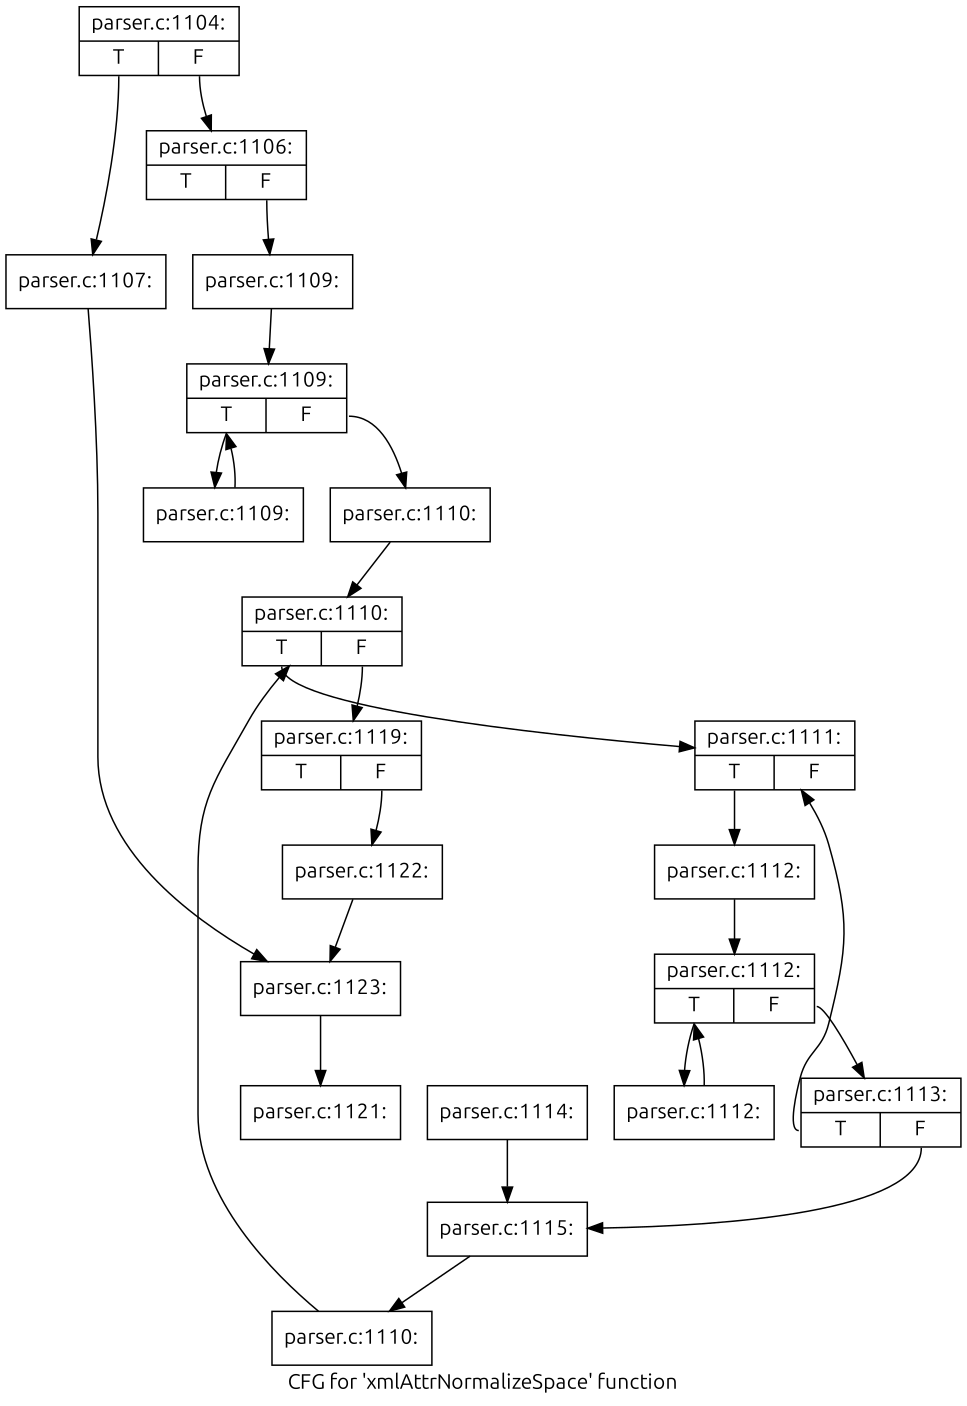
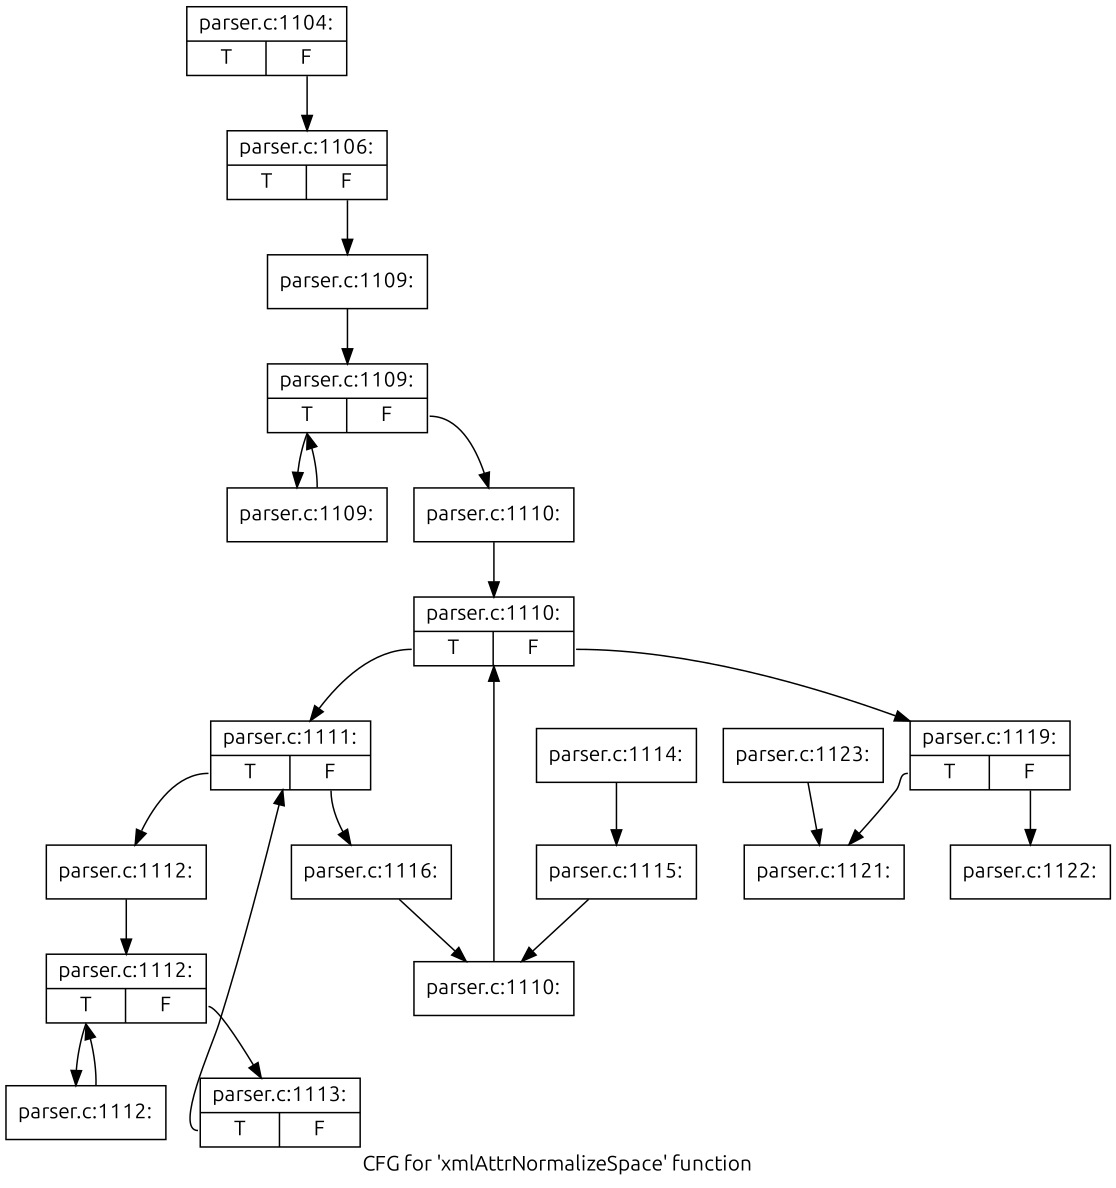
(86, 282) -> none
none -> (885, 804)
none -> (371, 872)
(344, 923) -> none
(774, 1216) -> none
